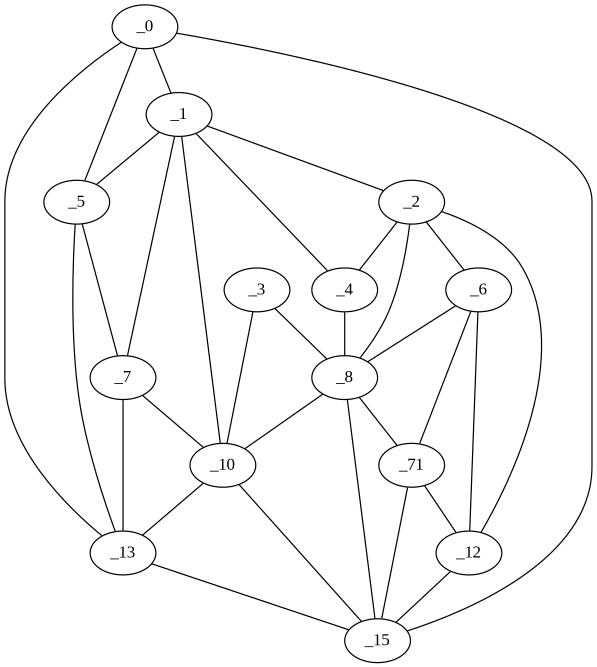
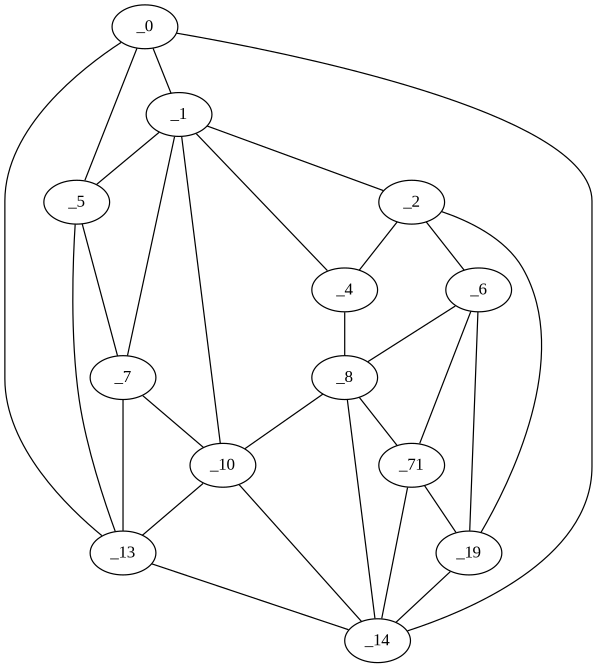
(257, 290) -> none
(395, 295) -> none
(469, 553) -> (469, 553)
(378, 641) -> (378, 641)
